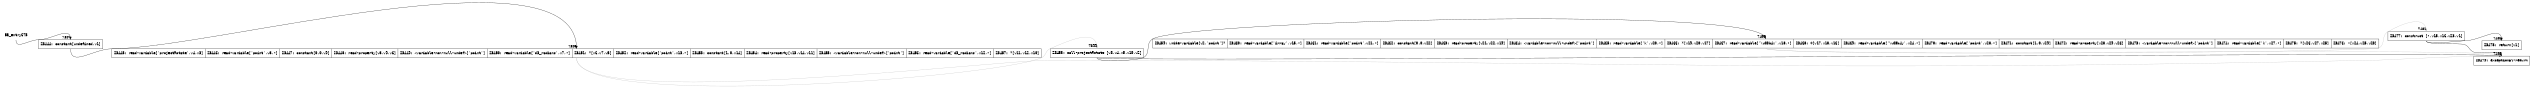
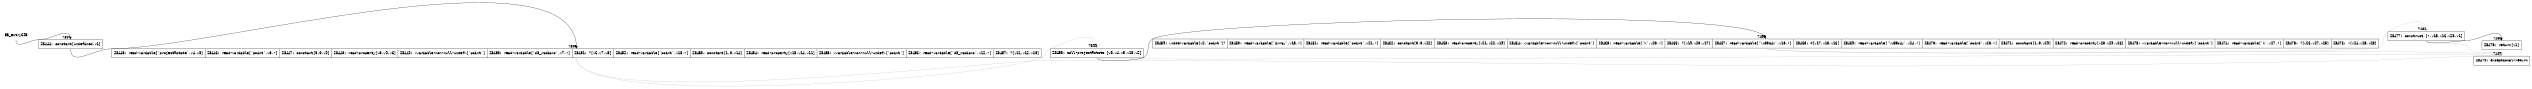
(16, 35) -> (16, 35)
(2465, 45) -> (2465, 45)
(1798, 57) -> (1798, 57)
